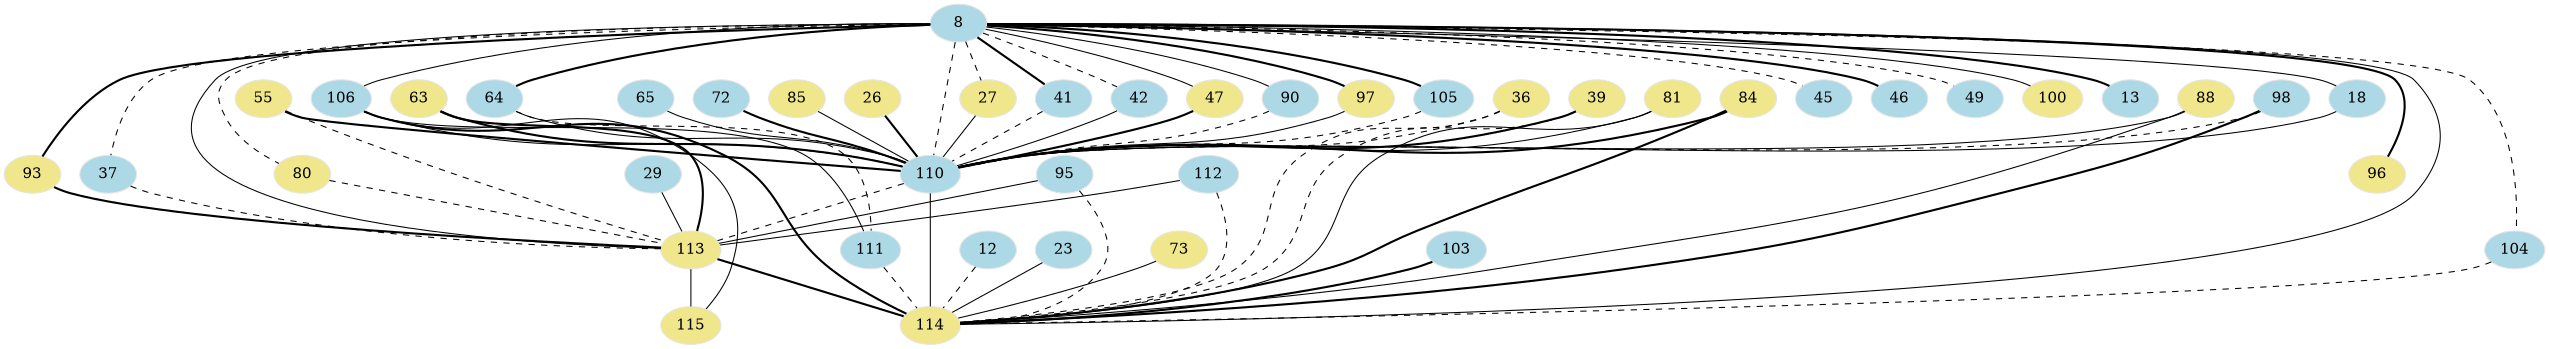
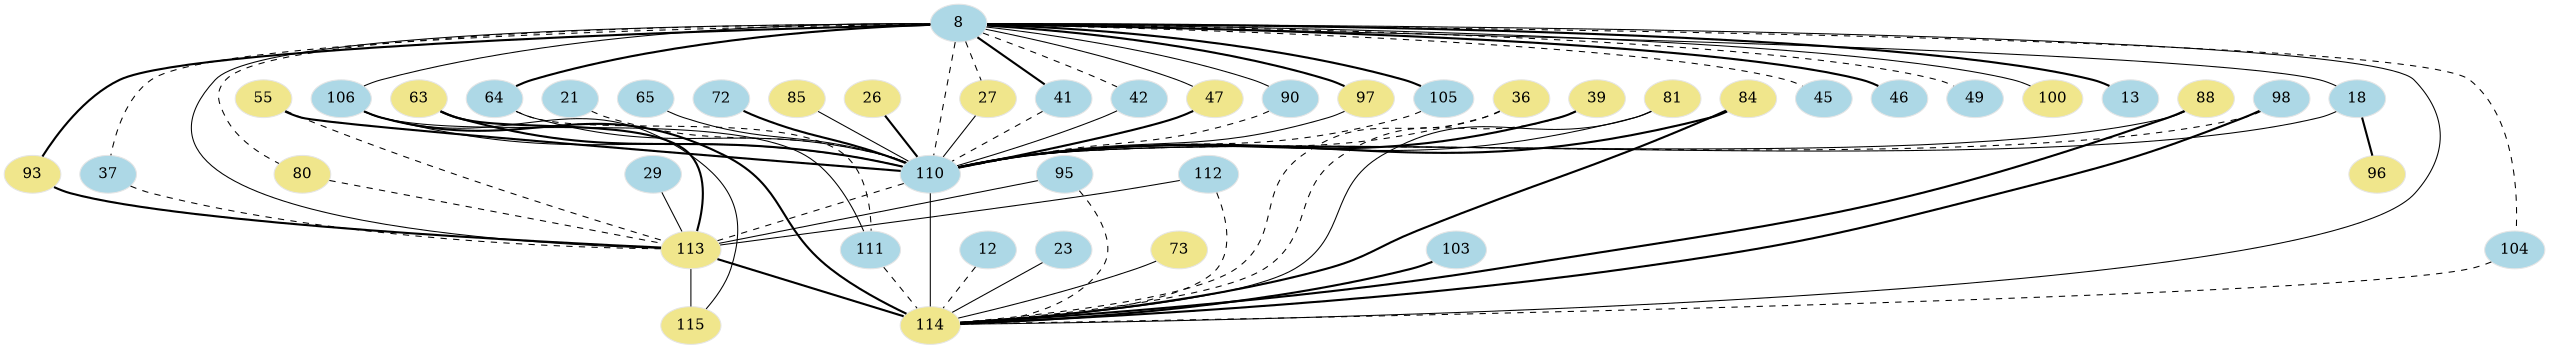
(1734, 32) -> (2367, 137)
none -> (570, 99)
(1580, 256) -> (1580, 256)
